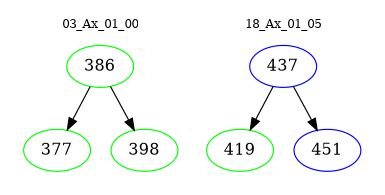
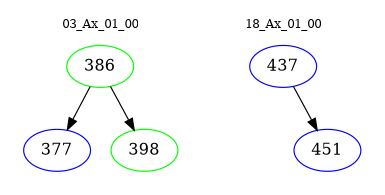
(284, 25) -> (284, 25)
(57, 150) -> (57, 150)
(240, 150) -> none
